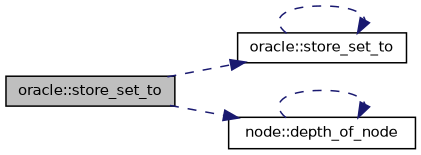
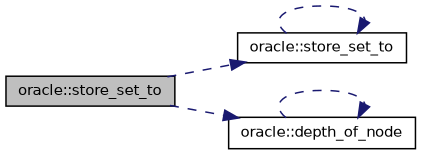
(322, 133) -> (322, 133)
